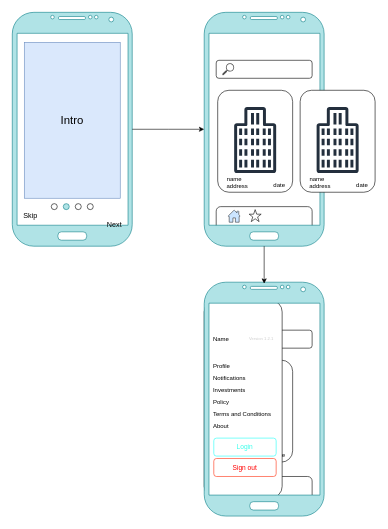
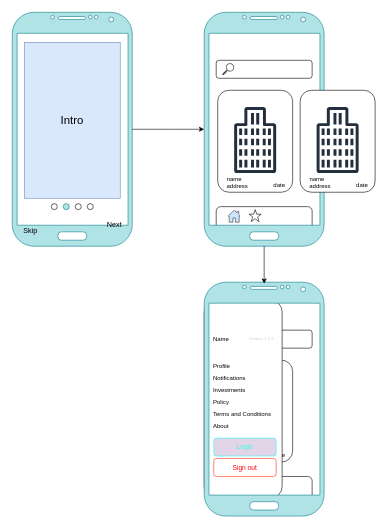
(30, 216) -> (30, 231)
(245, 447) -> (245, 447)
